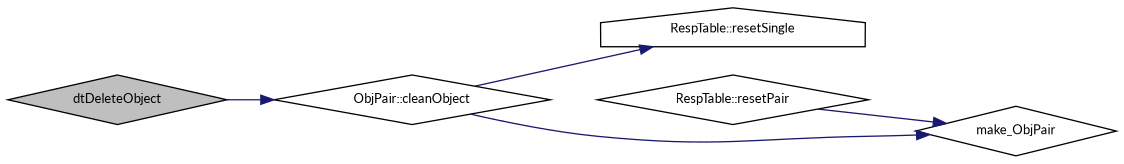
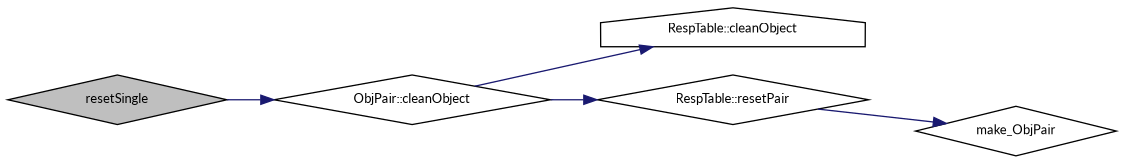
(733, 29) -> (733, 29)
(117, 100) -> (117, 100)
(692, 142) -> (567, 100)
